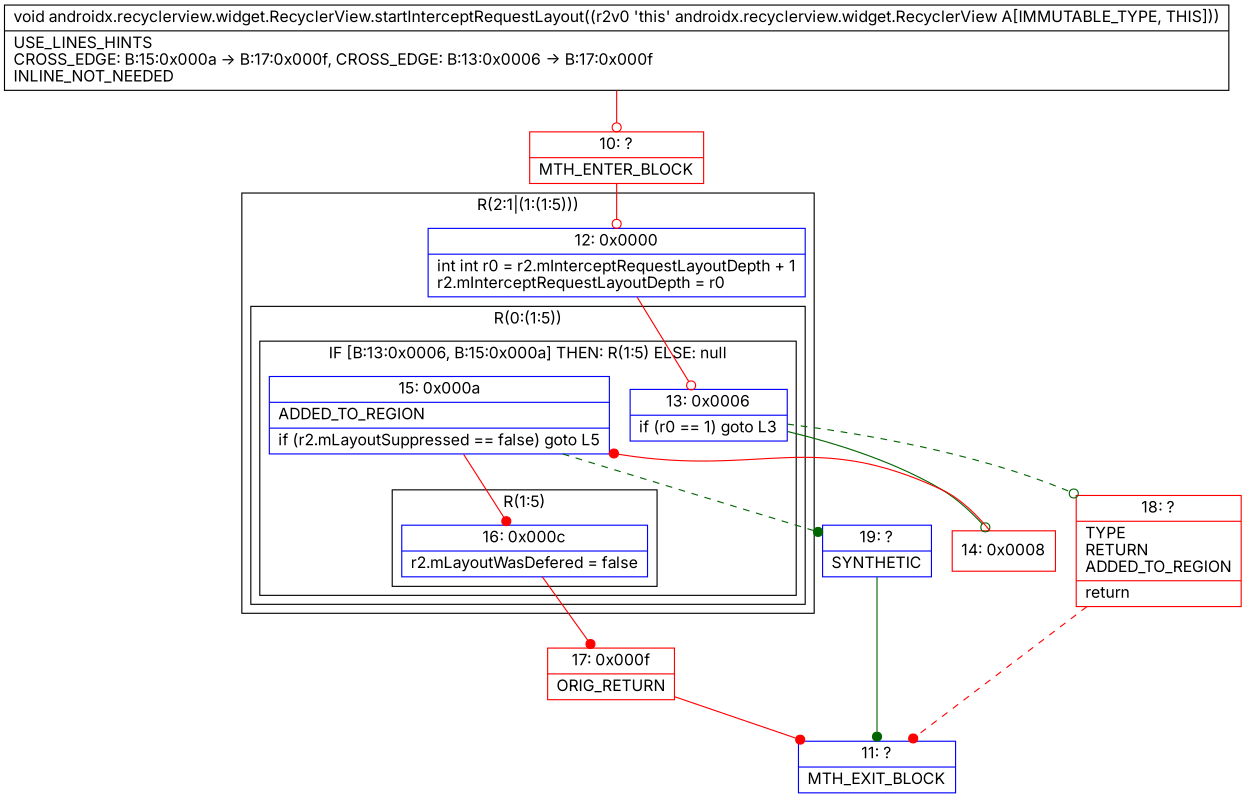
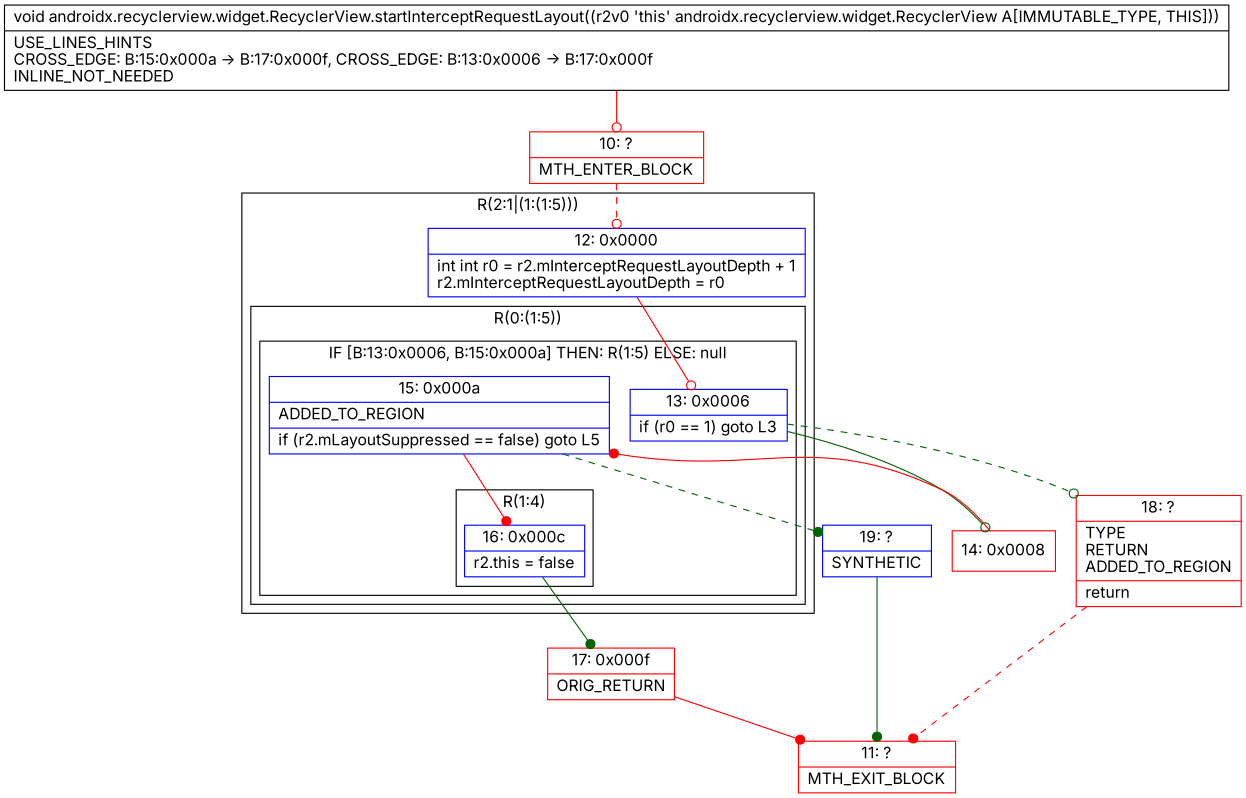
(617, 201) -> (617, 201)
(525, 503) -> (525, 503)
(525, 563) -> (525, 563)
(574, 621) -> (574, 621)
(877, 767) -> (877, 767)
